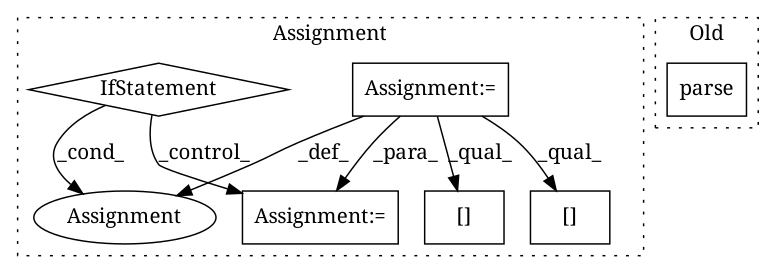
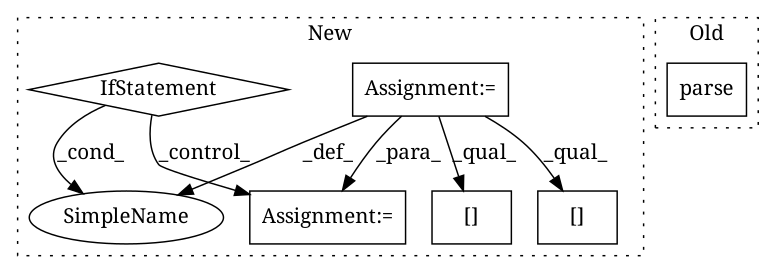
(331, 35) -> (331, 35)
(125, 217) -> (126, 217)
